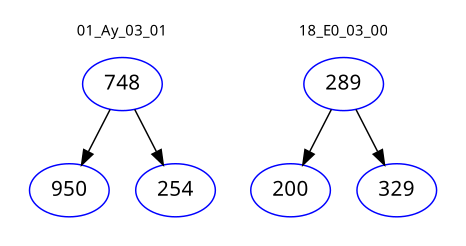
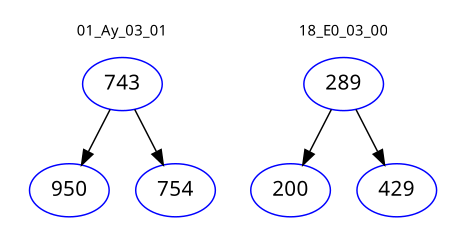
(122, 84) -> (122, 84)
(176, 190) -> (176, 190)
(397, 190) -> (397, 190)
